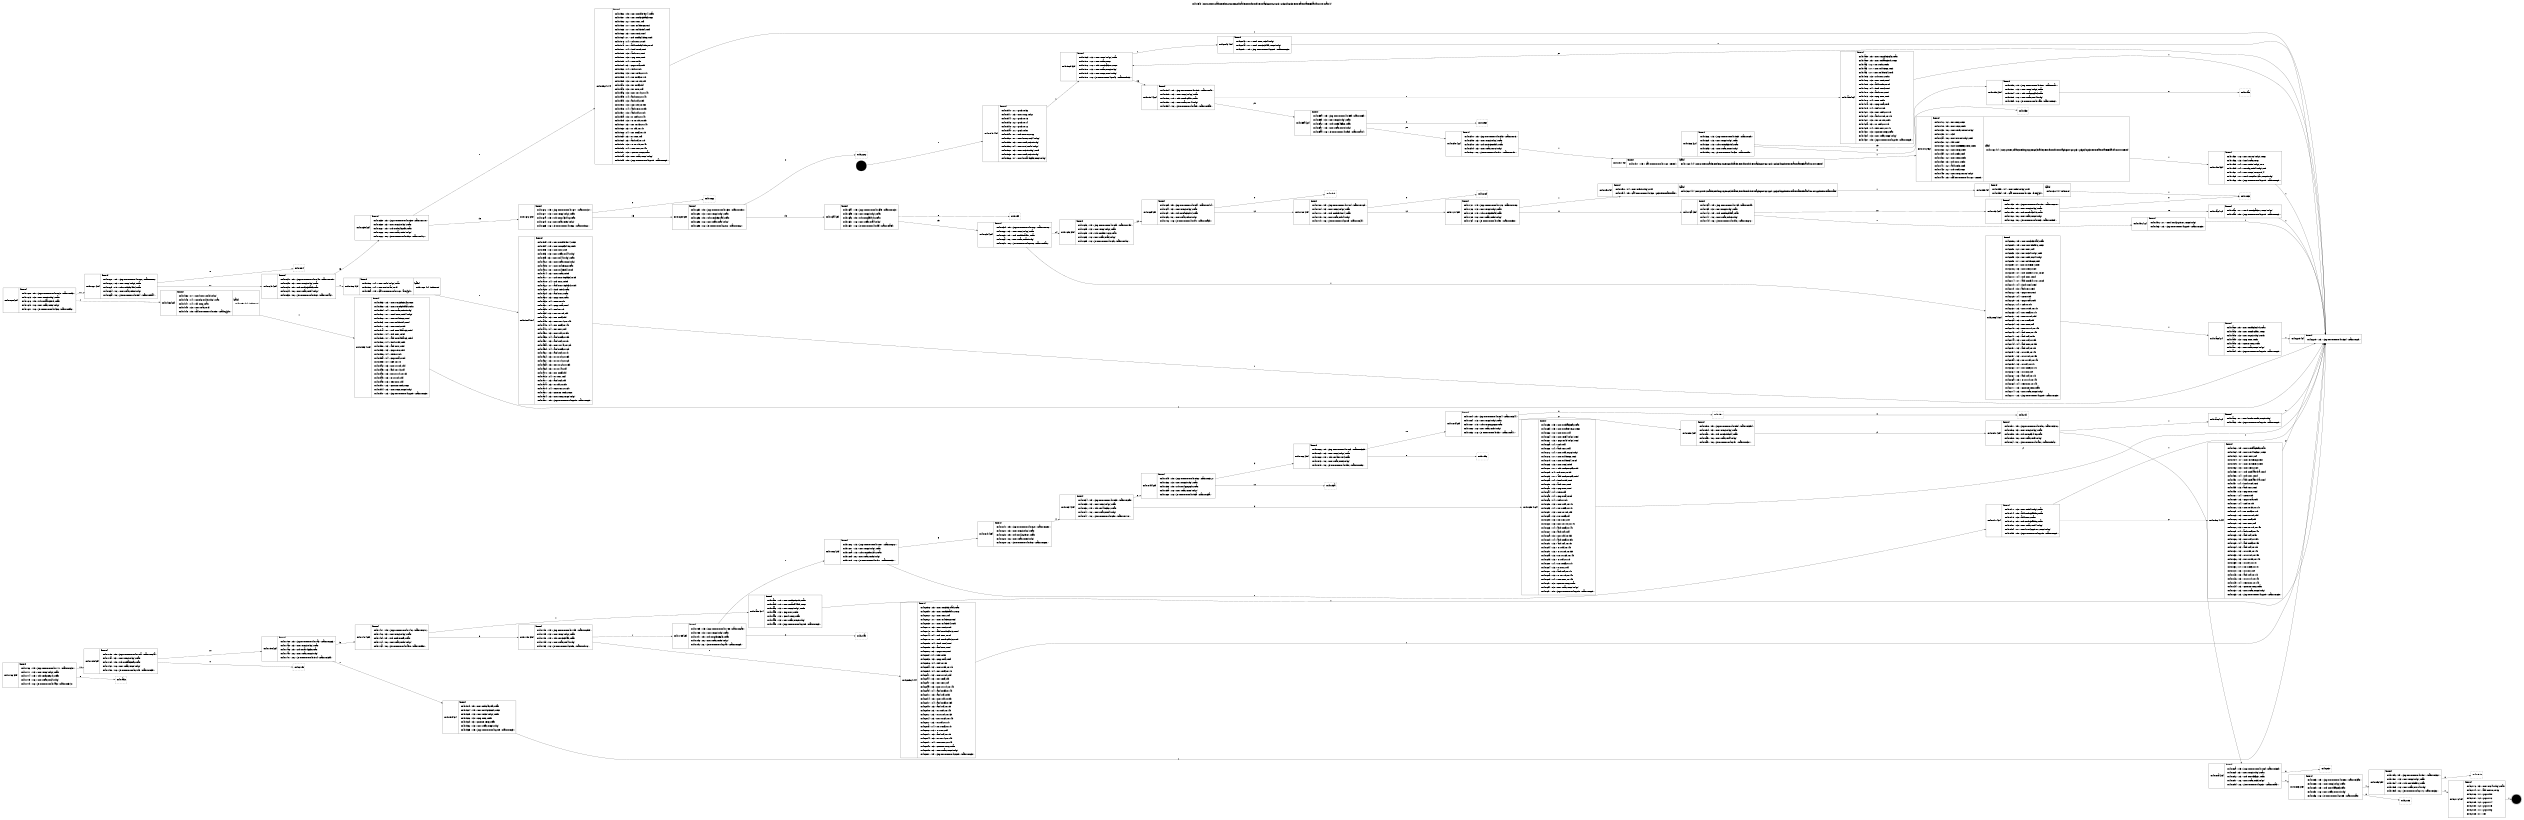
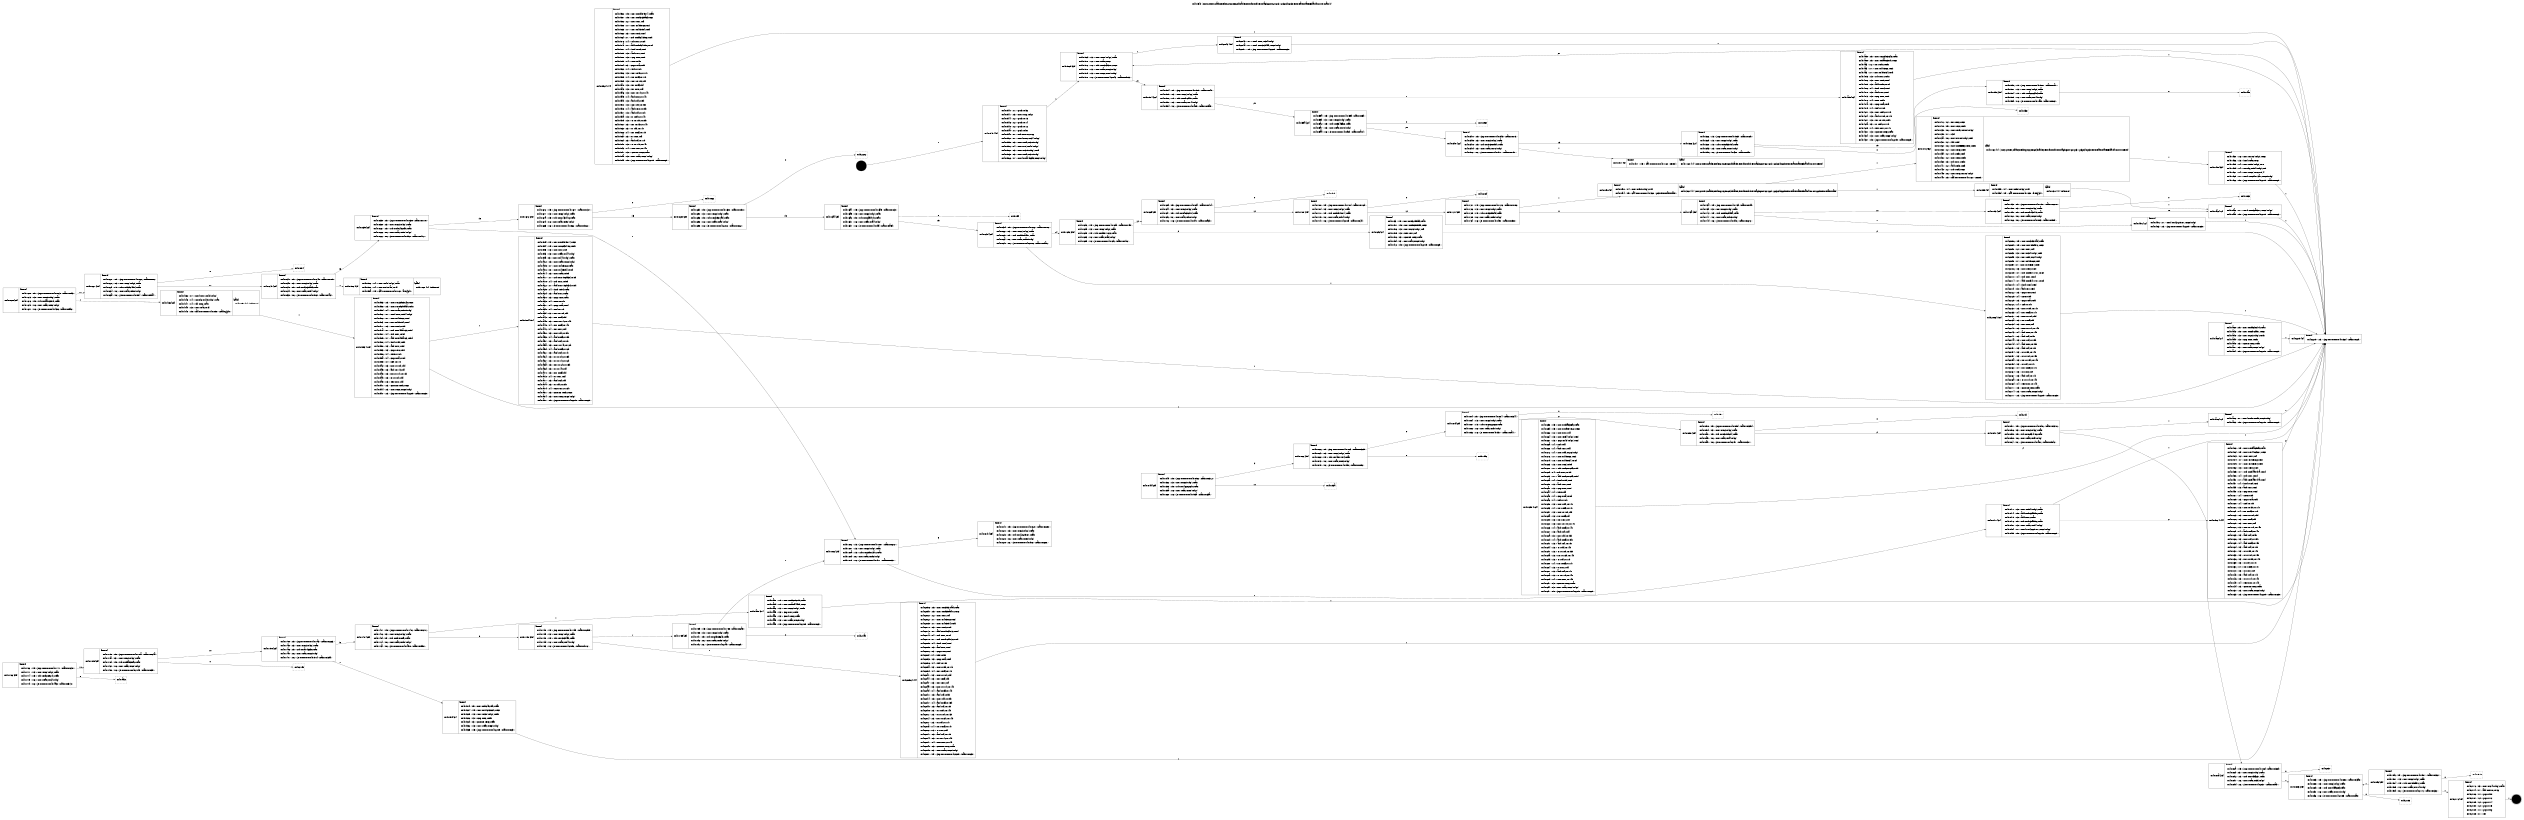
(1137, 81) -> (1137, 81)
none -> (1600, 144)
(1870, 158) -> (1840, 174)
(503, 162) -> (691, 306)
(2154, 194) -> (2135, 207)
none -> (1406, 232)
(476, 303) -> (473, 334)
(2134, 328) -> (2190, 311)
(1870, 415) -> (1885, 422)
(1406, 432) -> (1406, 432)
(1096, 507) -> none
(2365, 787) -> (2366, 785)
